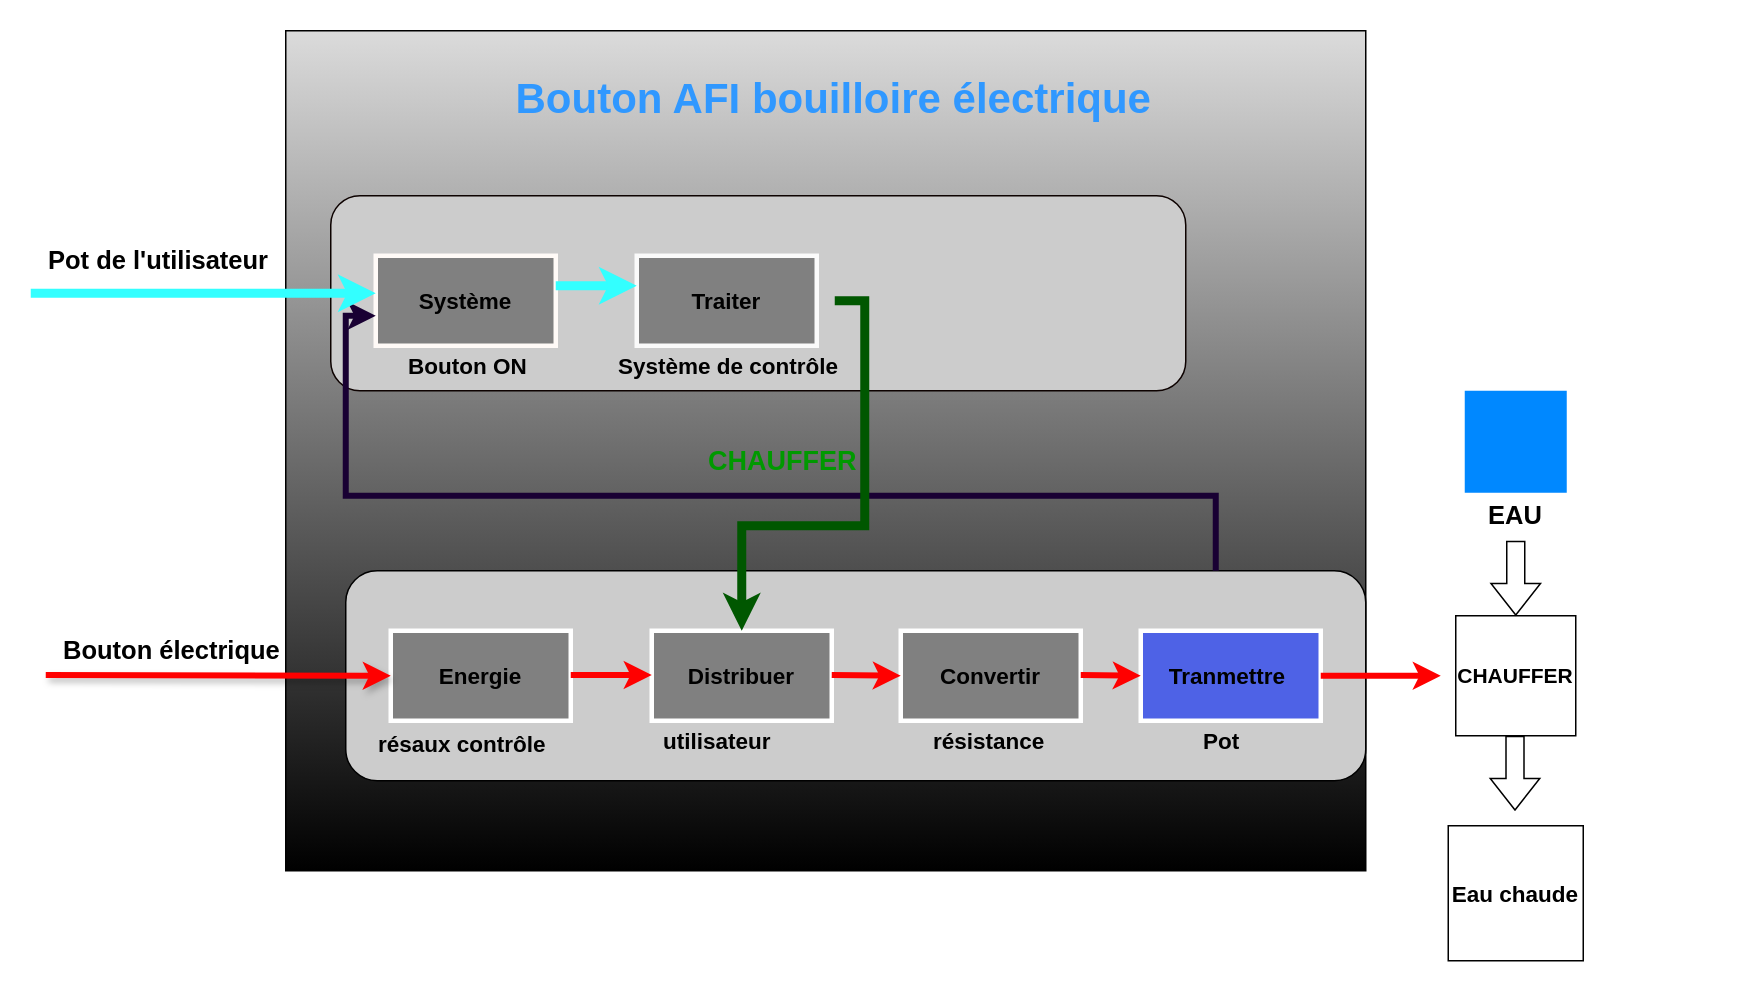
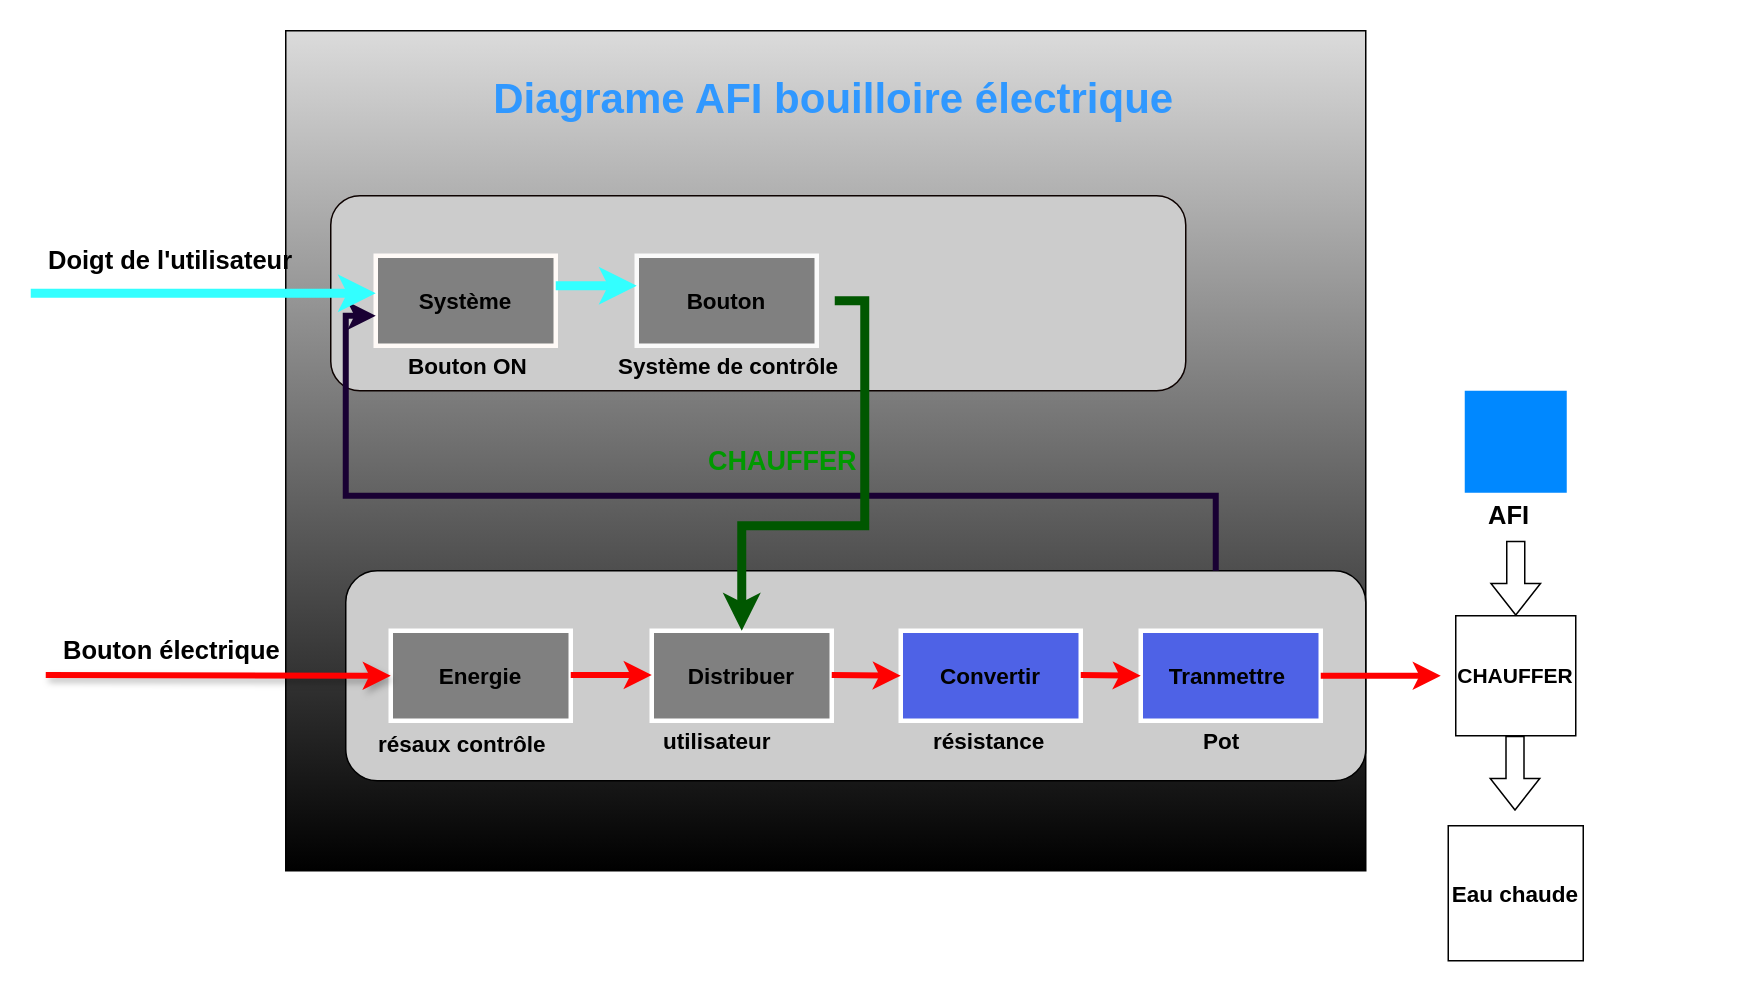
(834, 98) -> (834, 98)
(133, 247) -> (141, 247)
(727, 301) -> (727, 301)
(1504, 502) -> (1504, 502)
(991, 676) -> (991, 676)
